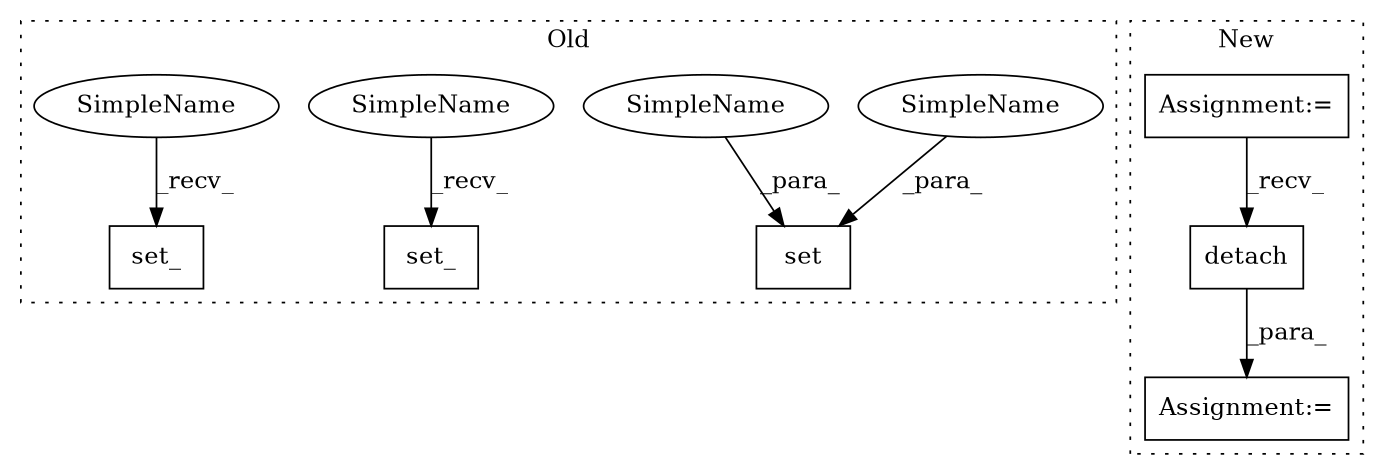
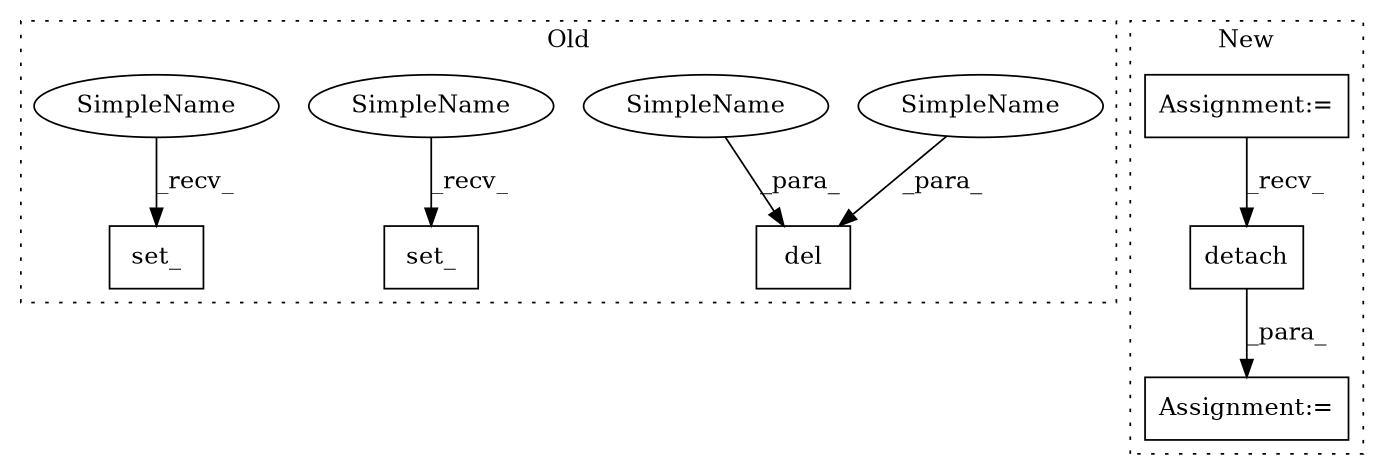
(803, 257) -> (803, 257)
